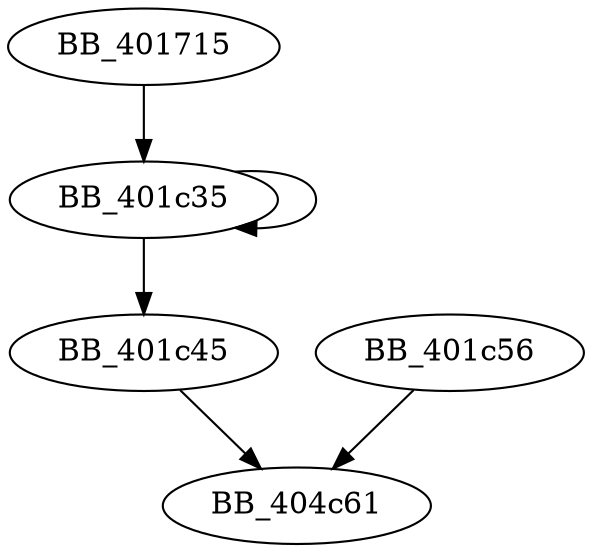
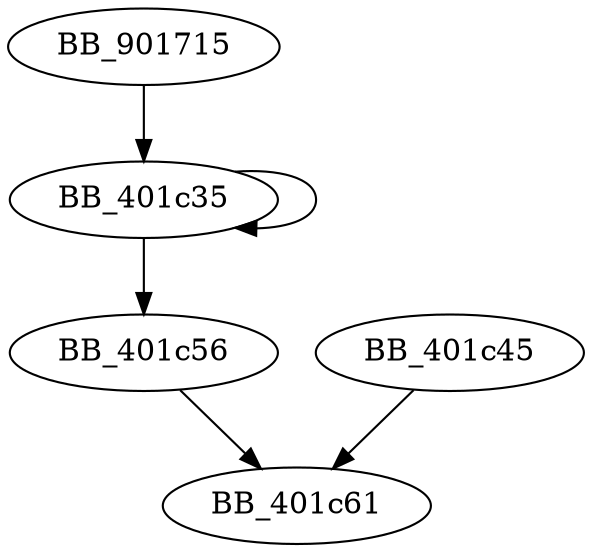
(144, 47) -> (144, 47)
(144, 266) -> (144, 266)
(297, 506) -> (297, 506)
